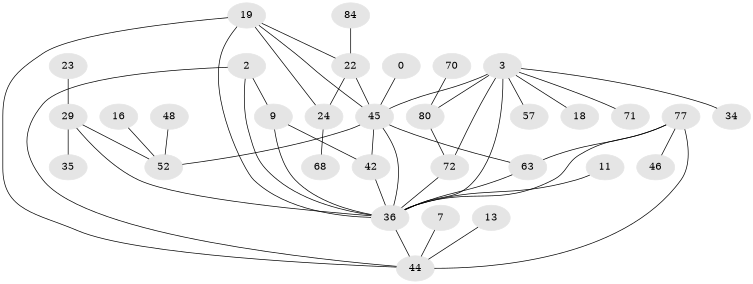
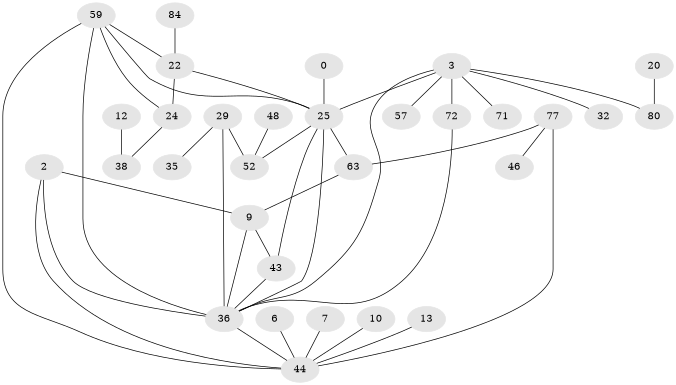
(247, 15) -> (96, 15)
(68, 66) -> none
(452, 66) -> (654, 66)
(119, 117) -> none
none -> (122, 117)
(375, 117) -> (324, 117)
(580, 117) -> none
(732, 117) -> (604, 117)
(435, 137) -> none
(320, 167) -> (122, 167)
(371, 167) -> (276, 268)
(605, 167) -> none
(549, 182) -> none
(475, 188) -> (302, 193)
none -> (275, 319)
none -> (376, 319)
